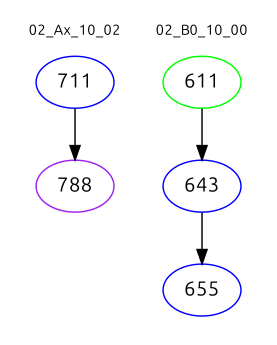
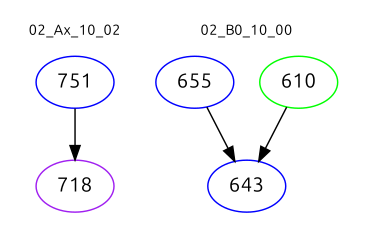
(75, 82) -> (75, 82)
(202, 82) -> (299, 82)
(75, 186) -> (75, 186)
(202, 231) -> (217, 128)
